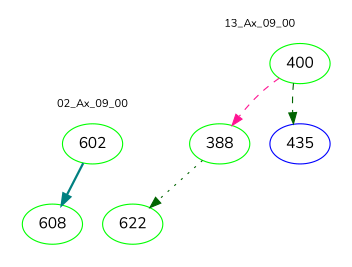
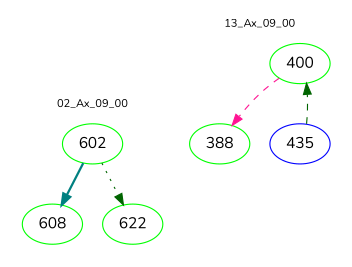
(293, 98) -> (307, 109)
(180, 180) -> (110, 179)
